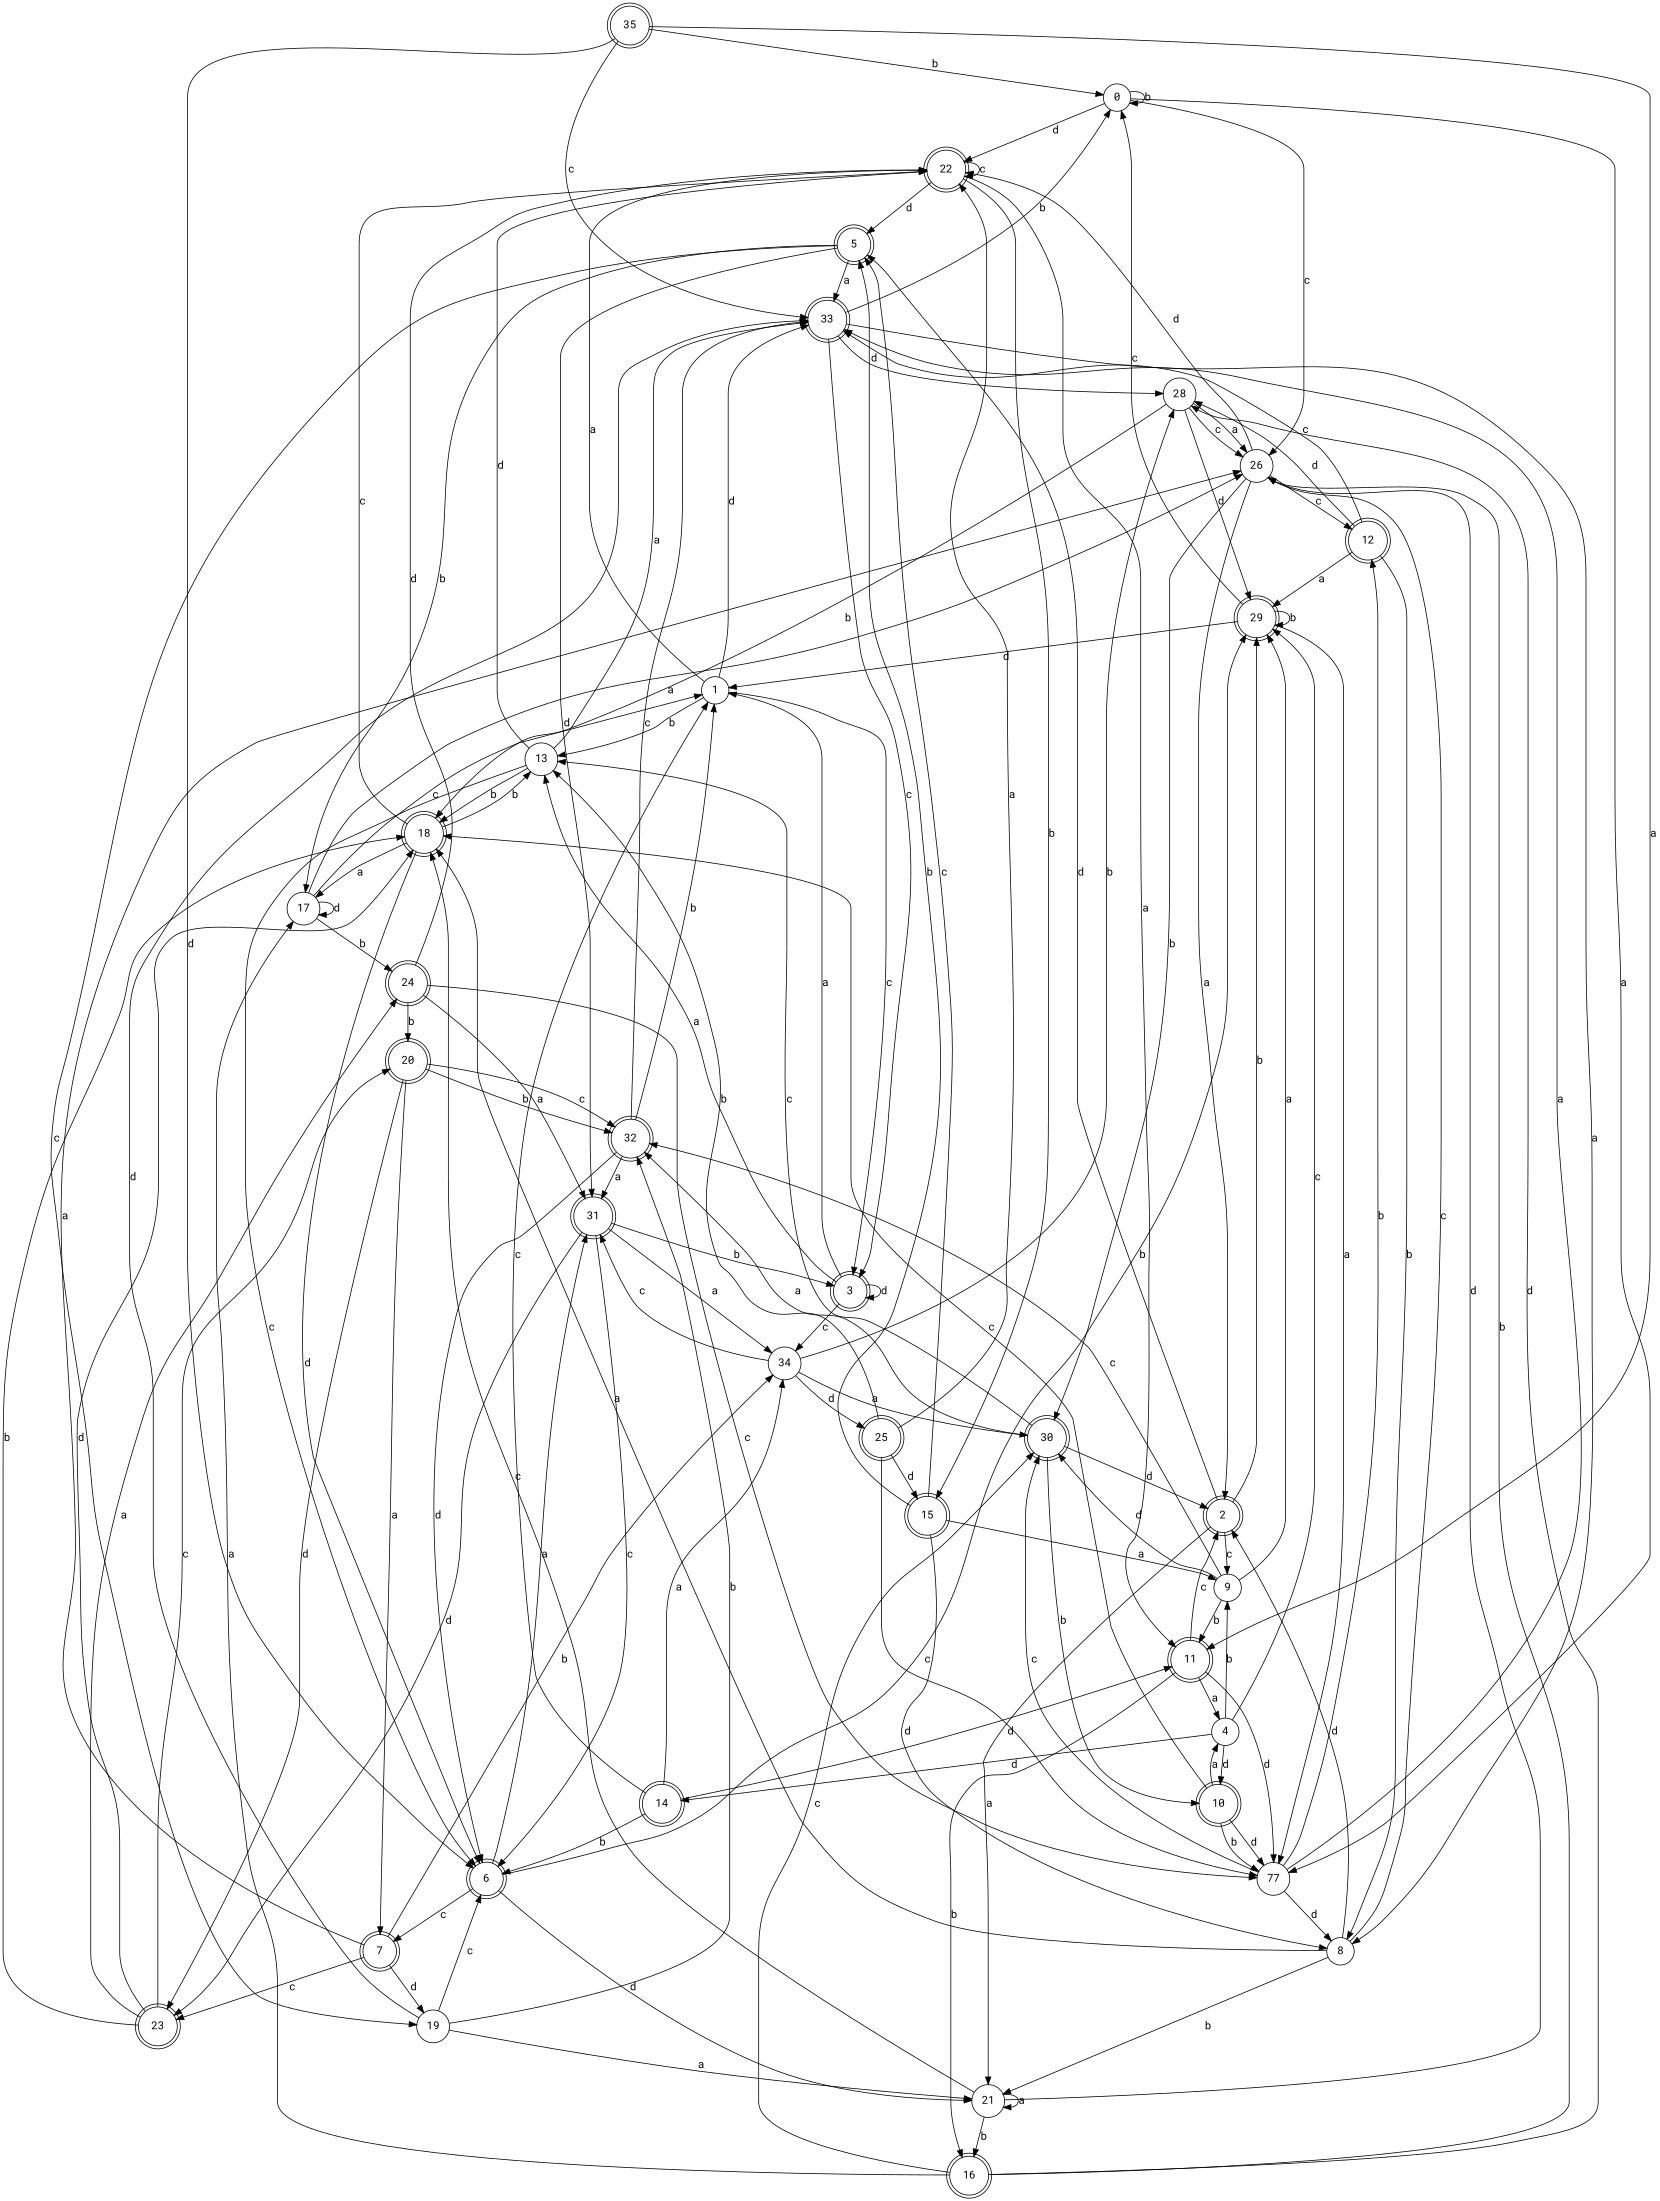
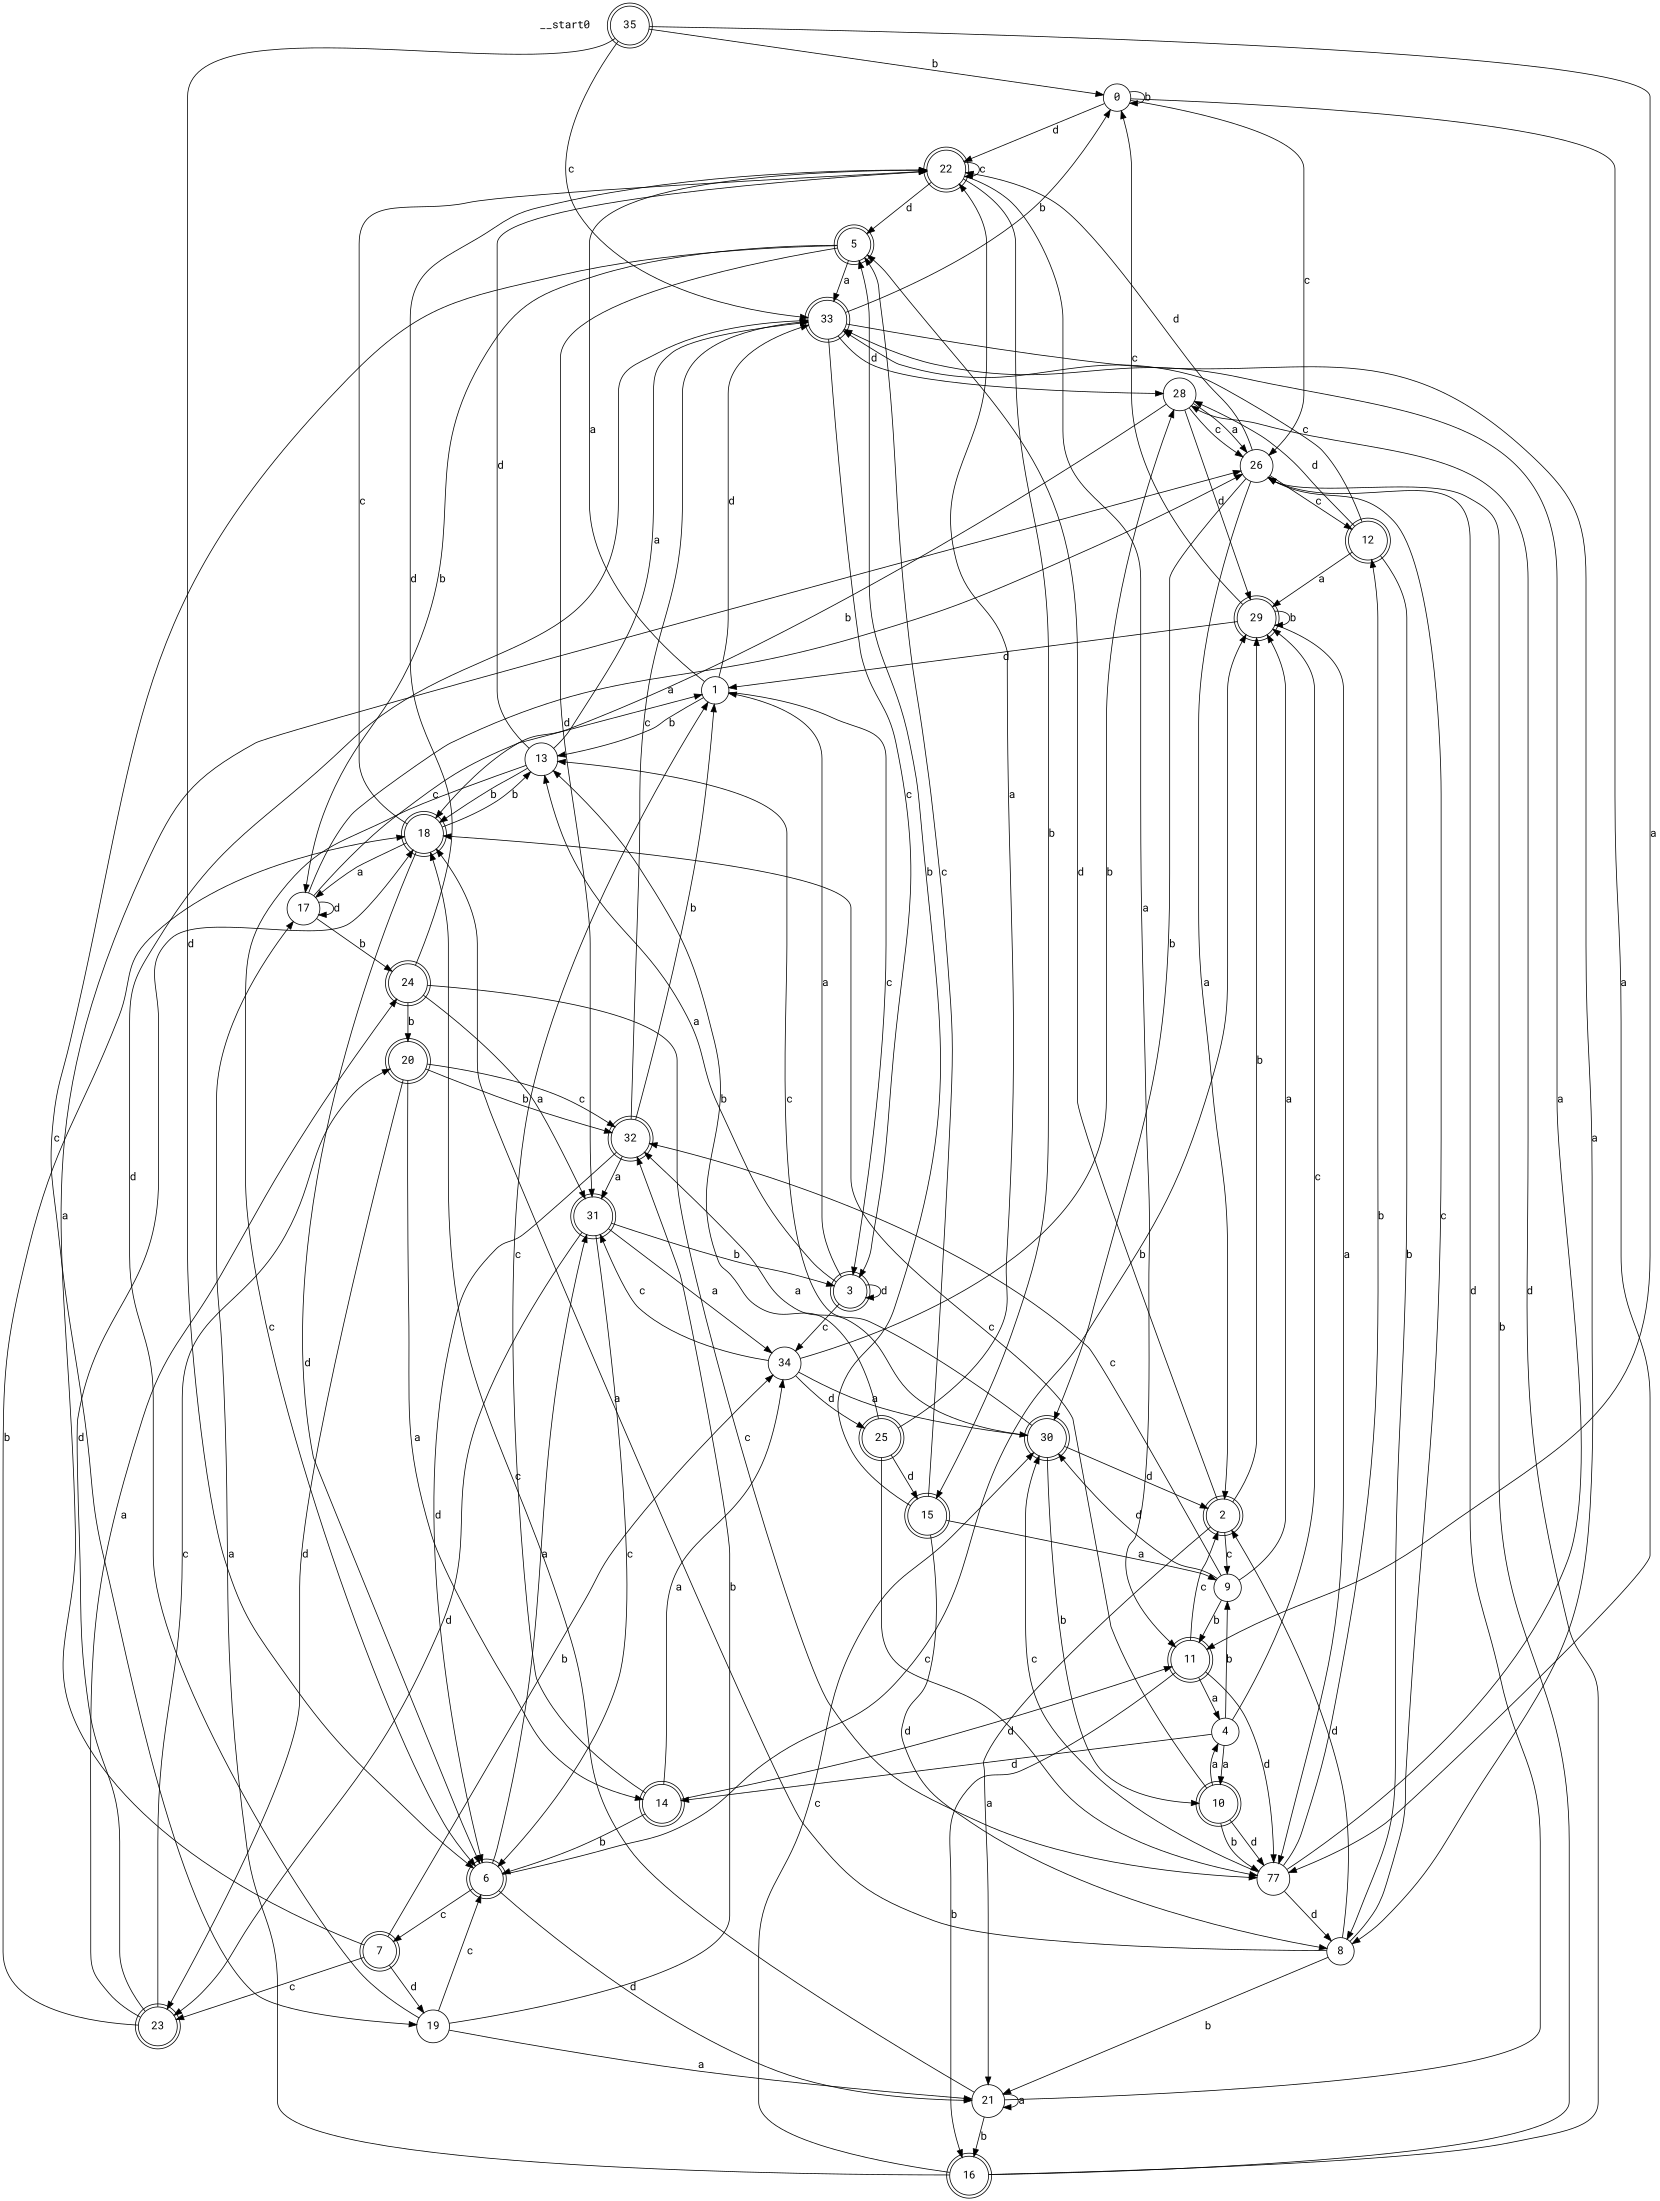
none -> (565, 26)
(391, 1504) -> (418, 1481)
(1226, 1765) -> (1226, 1765)
